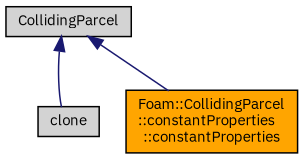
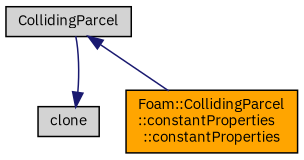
(59, 79) -> (79, 64)
